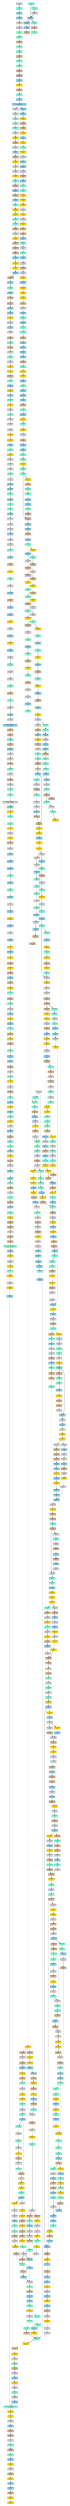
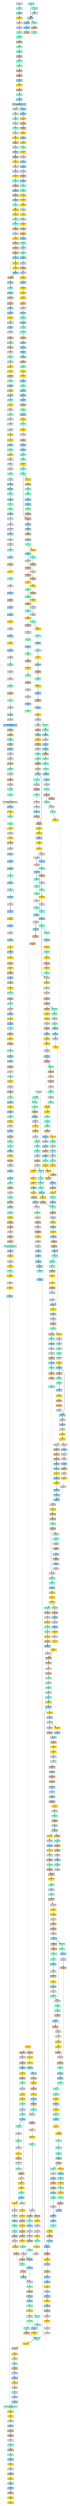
(19, 18) -> (19, 18)
